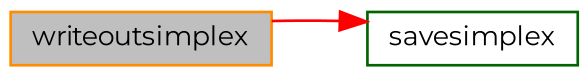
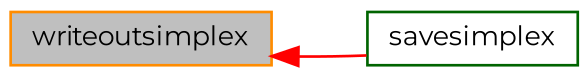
(306, 21) -> (333, 56)
